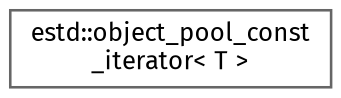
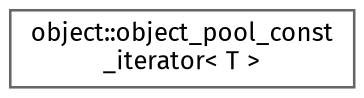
(171, 49) -> (182, 49)
